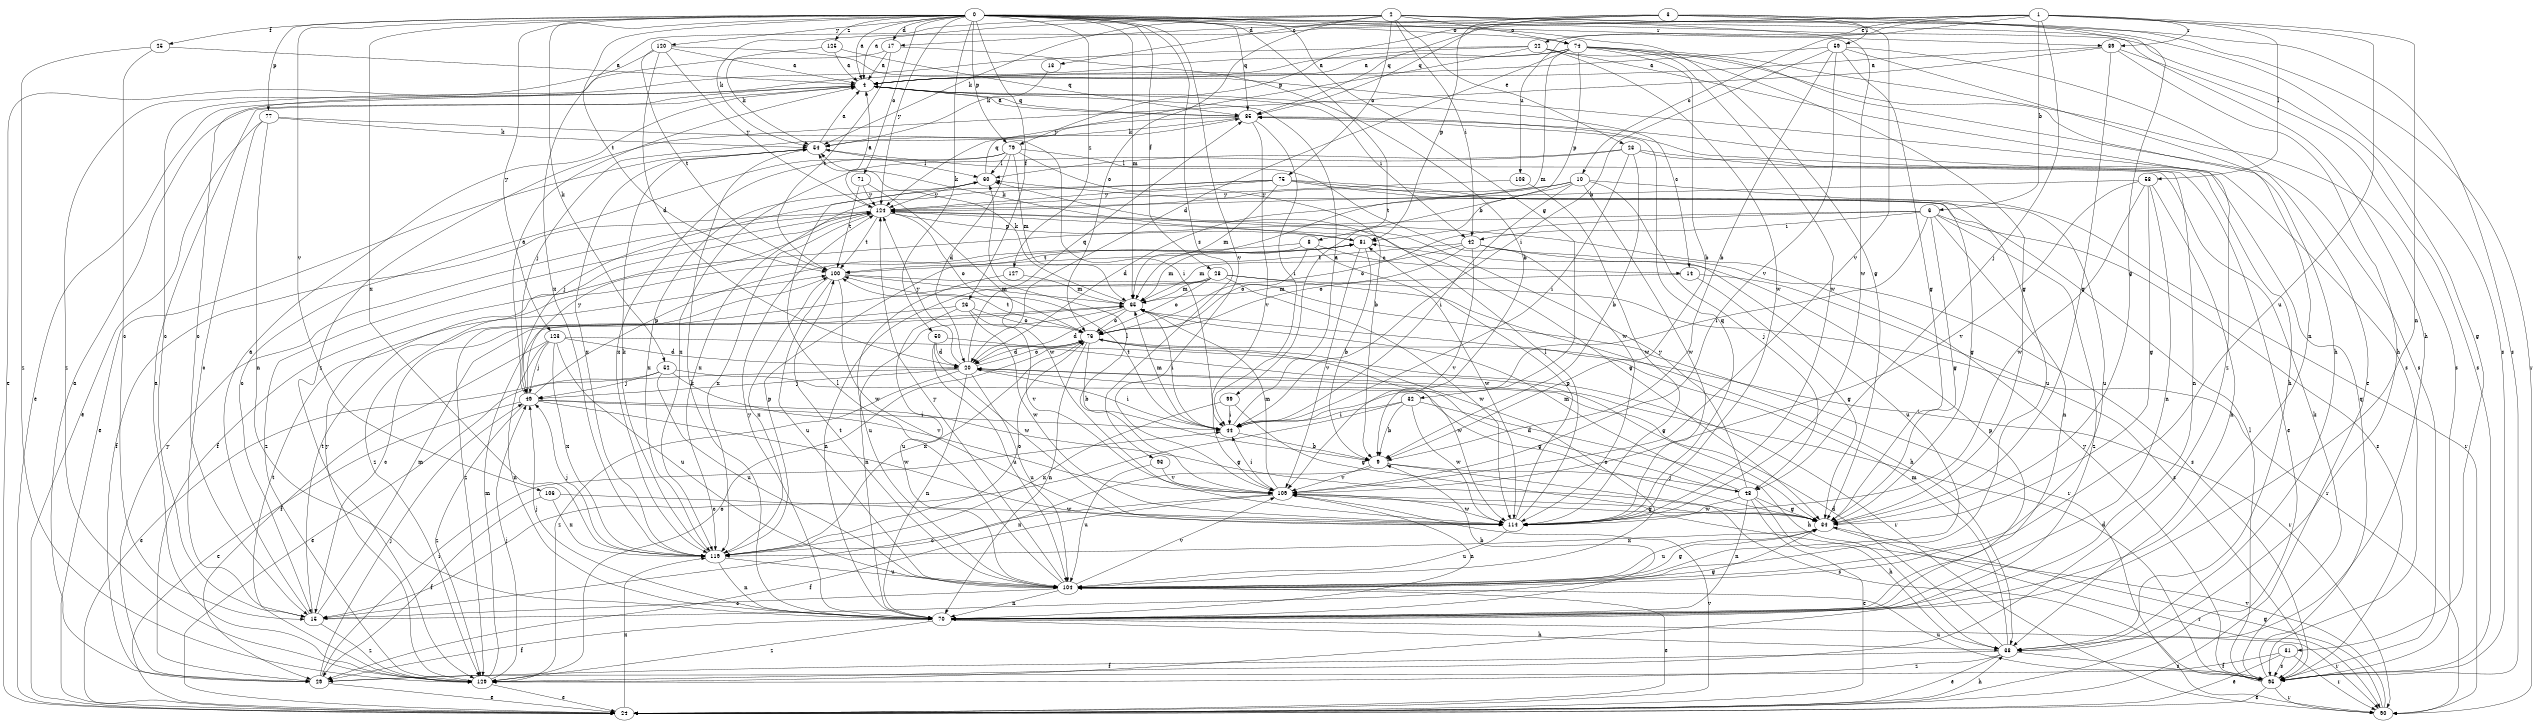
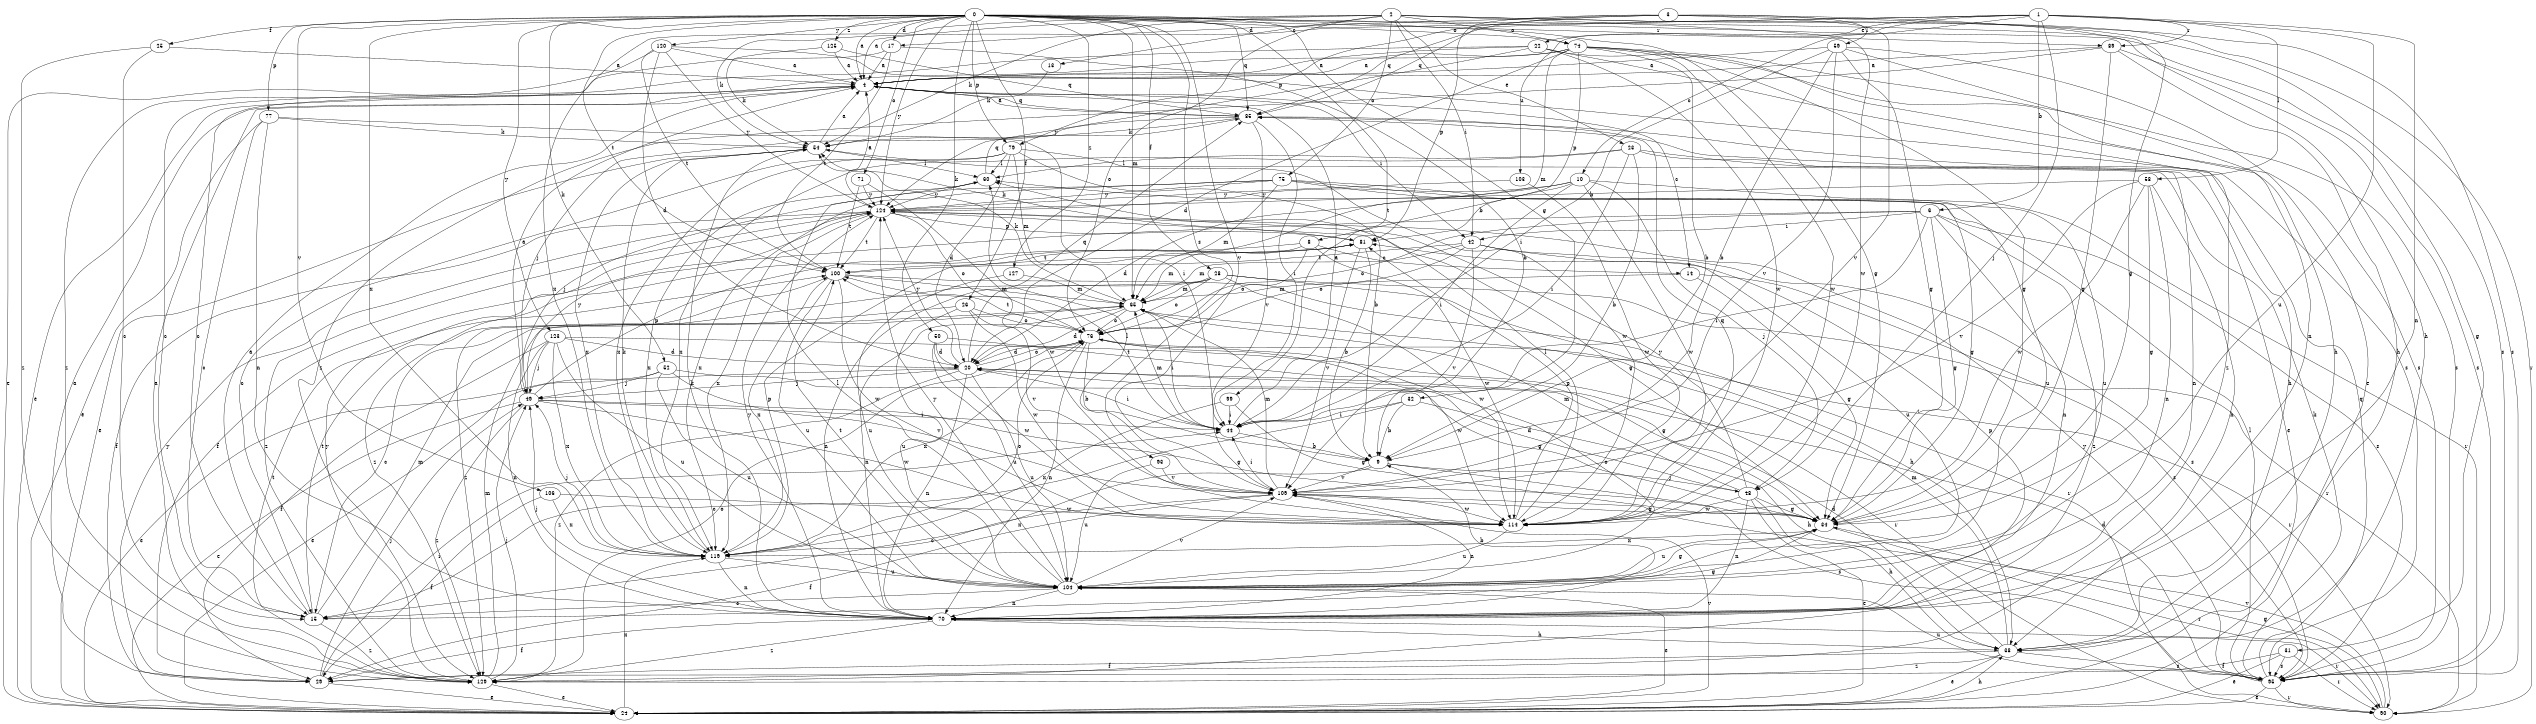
(1454, 466) -> none
